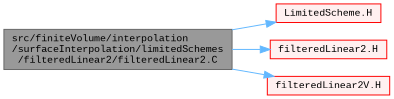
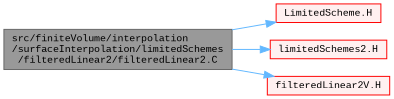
(329, 49) -> (329, 49)
